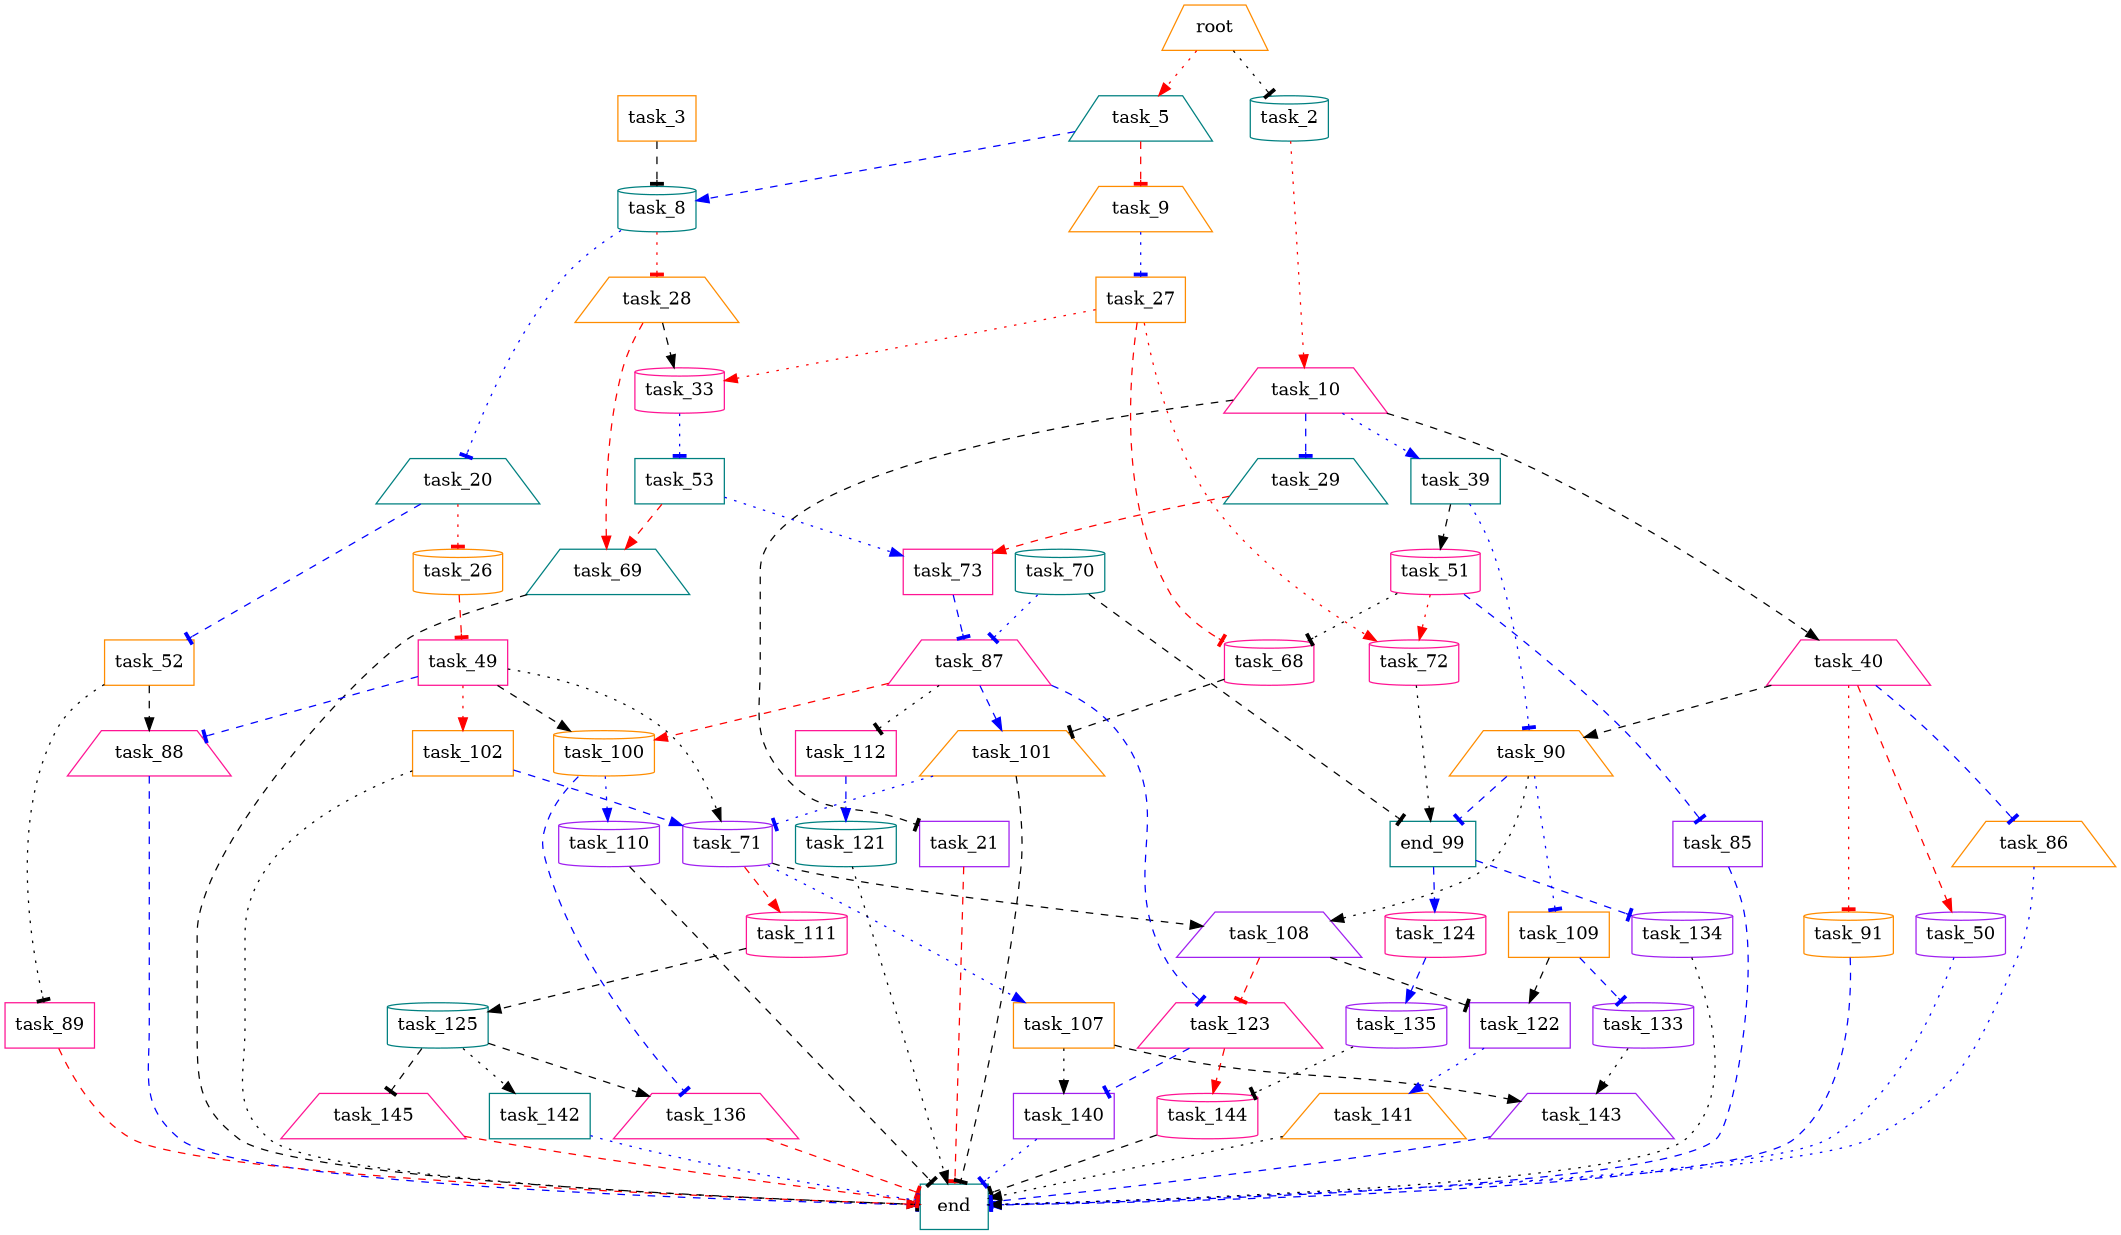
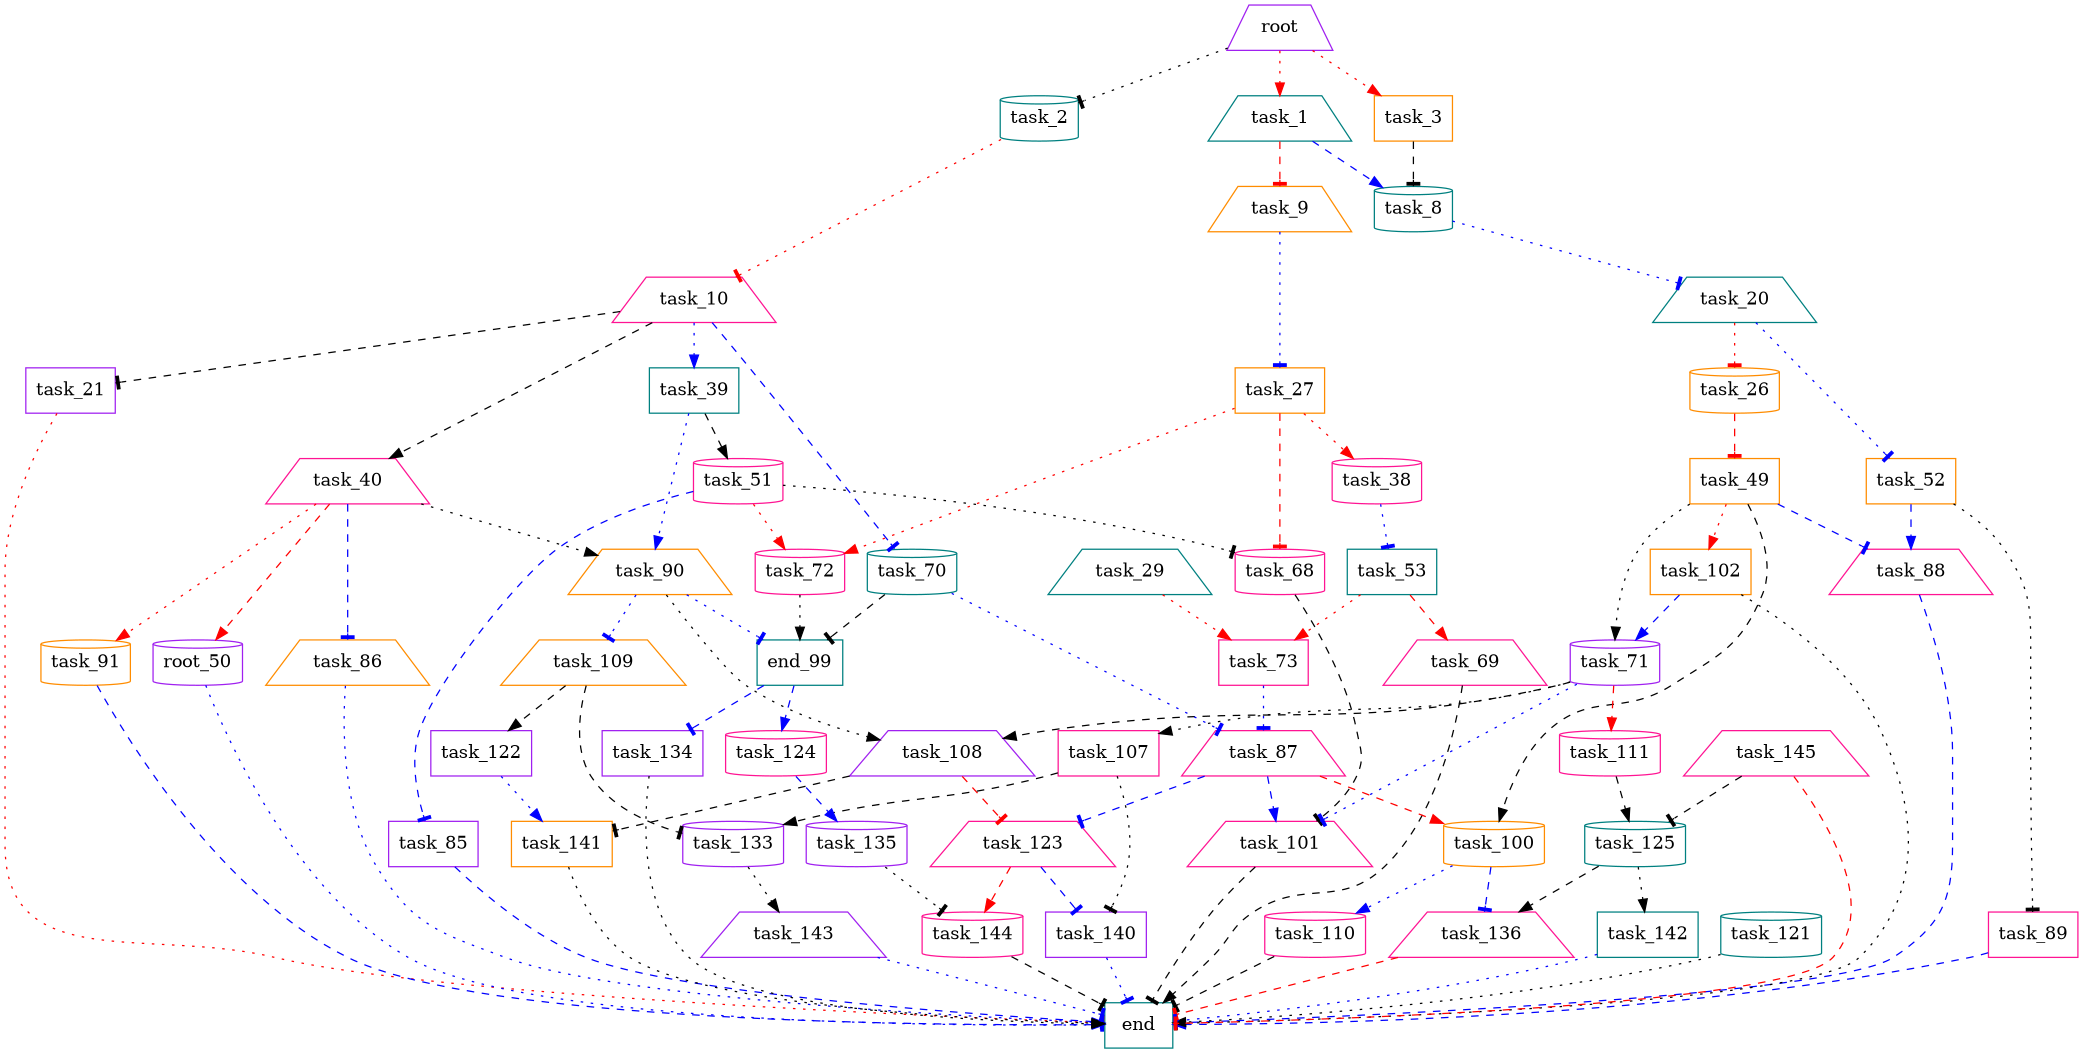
(1215, 28) -> (1280, 28)
none -> (1341, 69)
(1141, 118) -> (1280, 118)
(1297, 248) -> (871, 207)
(657, 300) -> none
(680, 391) -> (1377, 481)
(1306, 433) -> (802, 433)
(1117, 520) -> (1191, 614)
(808, 525) -> (1333, 614)
(307, 570) -> (1820, 388)
(608, 572) -> (1465, 663)
(1510, 611) -> (674, 475)
(958, 614) -> (1264, 705)
(463, 663) -> (1735, 481)
(149, 702) -> (1911, 520)
(1684, 710) -> (503, 528)
(846, 753) -> none
(1012, 753) -> (1280, 844)
(1849, 795) -> (222, 569)
(1484, 797) -> (722, 616)
(856, 799) -> (1458, 748)
(609, 844) -> (1315, 935)
(892, 930) -> (1371, 709)
(1559, 935) -> (593, 663)
(1682, 935) -> (653, 753)
(1961, 935) -> (198, 663)
(1599, 978) -> (594, 780)
(1397, 981) -> (734, 803)
(959, 1022) -> (304, 963)
(1064, 1025) -> (1109, 753)
(1064, 1065) -> (1130, 842)
(407, 1068) -> (1708, 797)
(1311, 1075) -> (927, 798)
(1374, 1116) -> (562, 844)
(1243, 1173) -> (988, 986)
(459, 1182) -> (1589, 1008)
